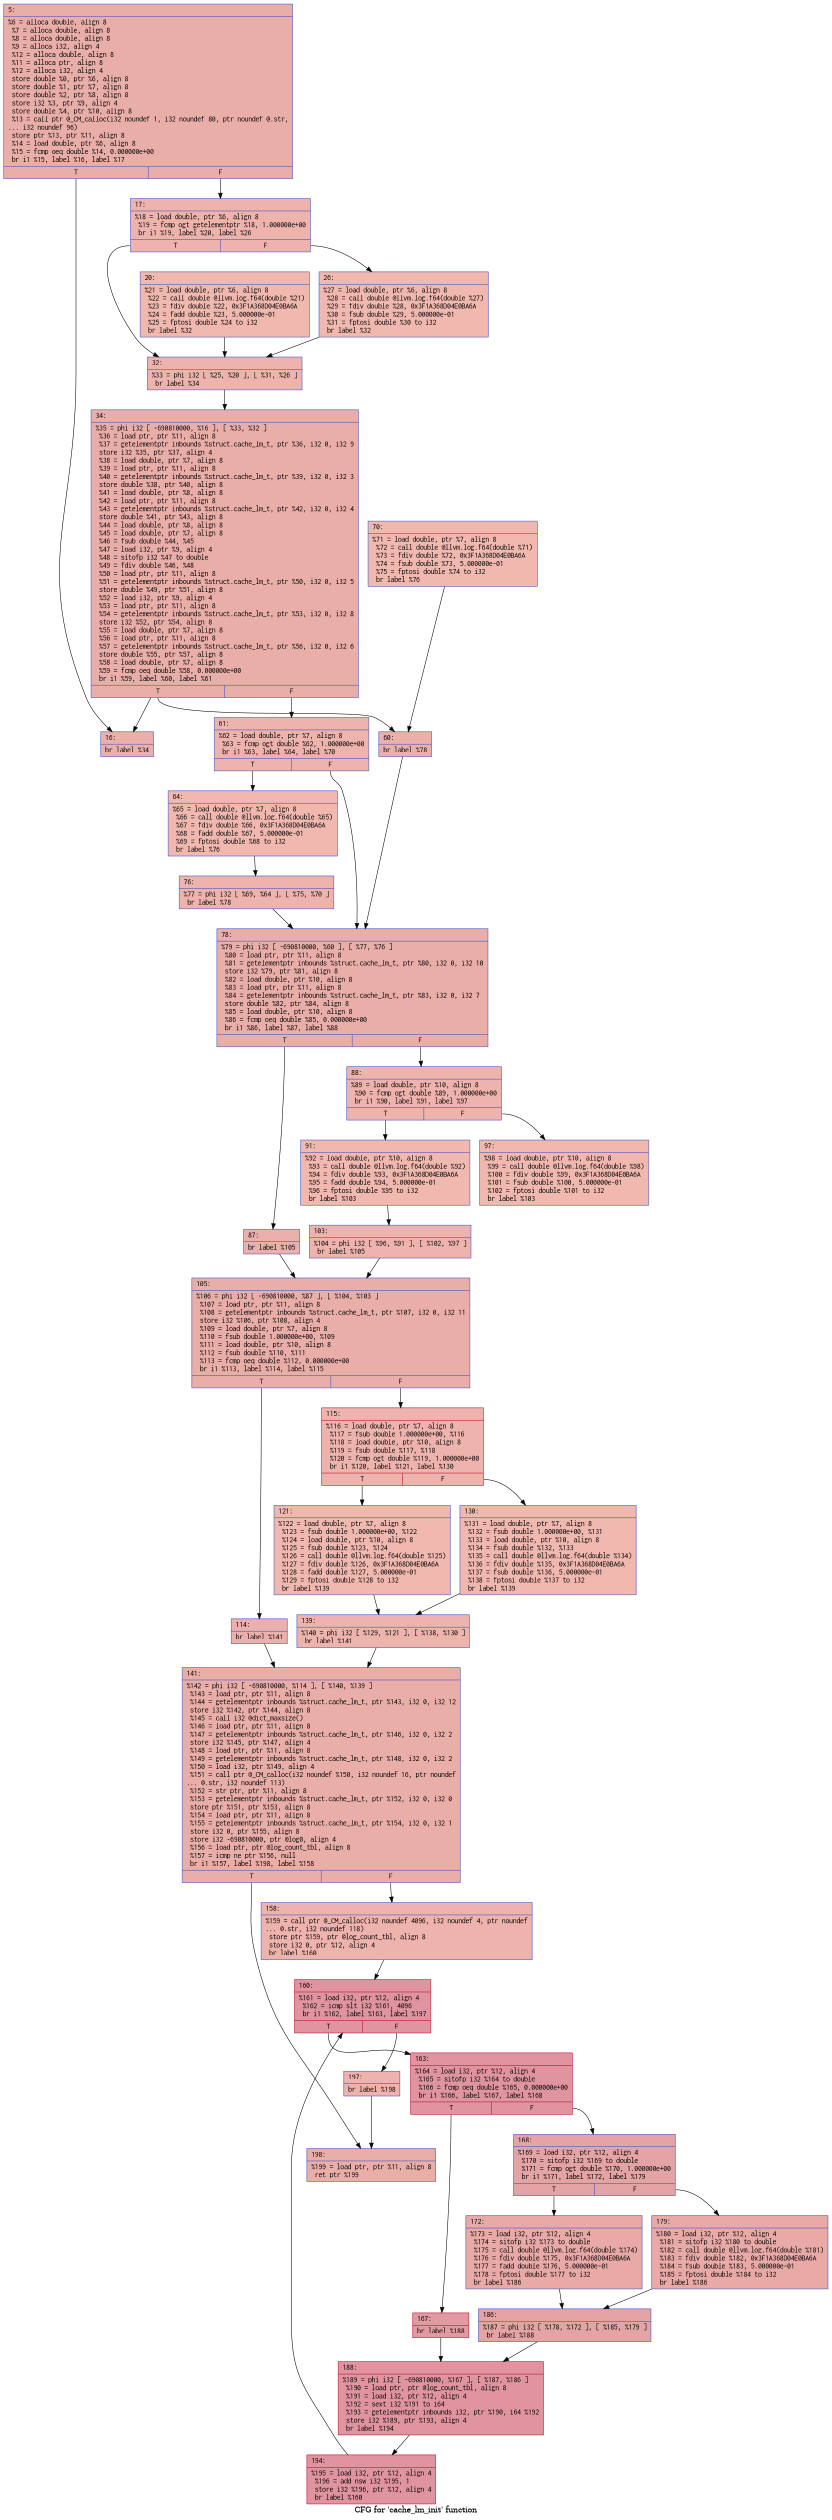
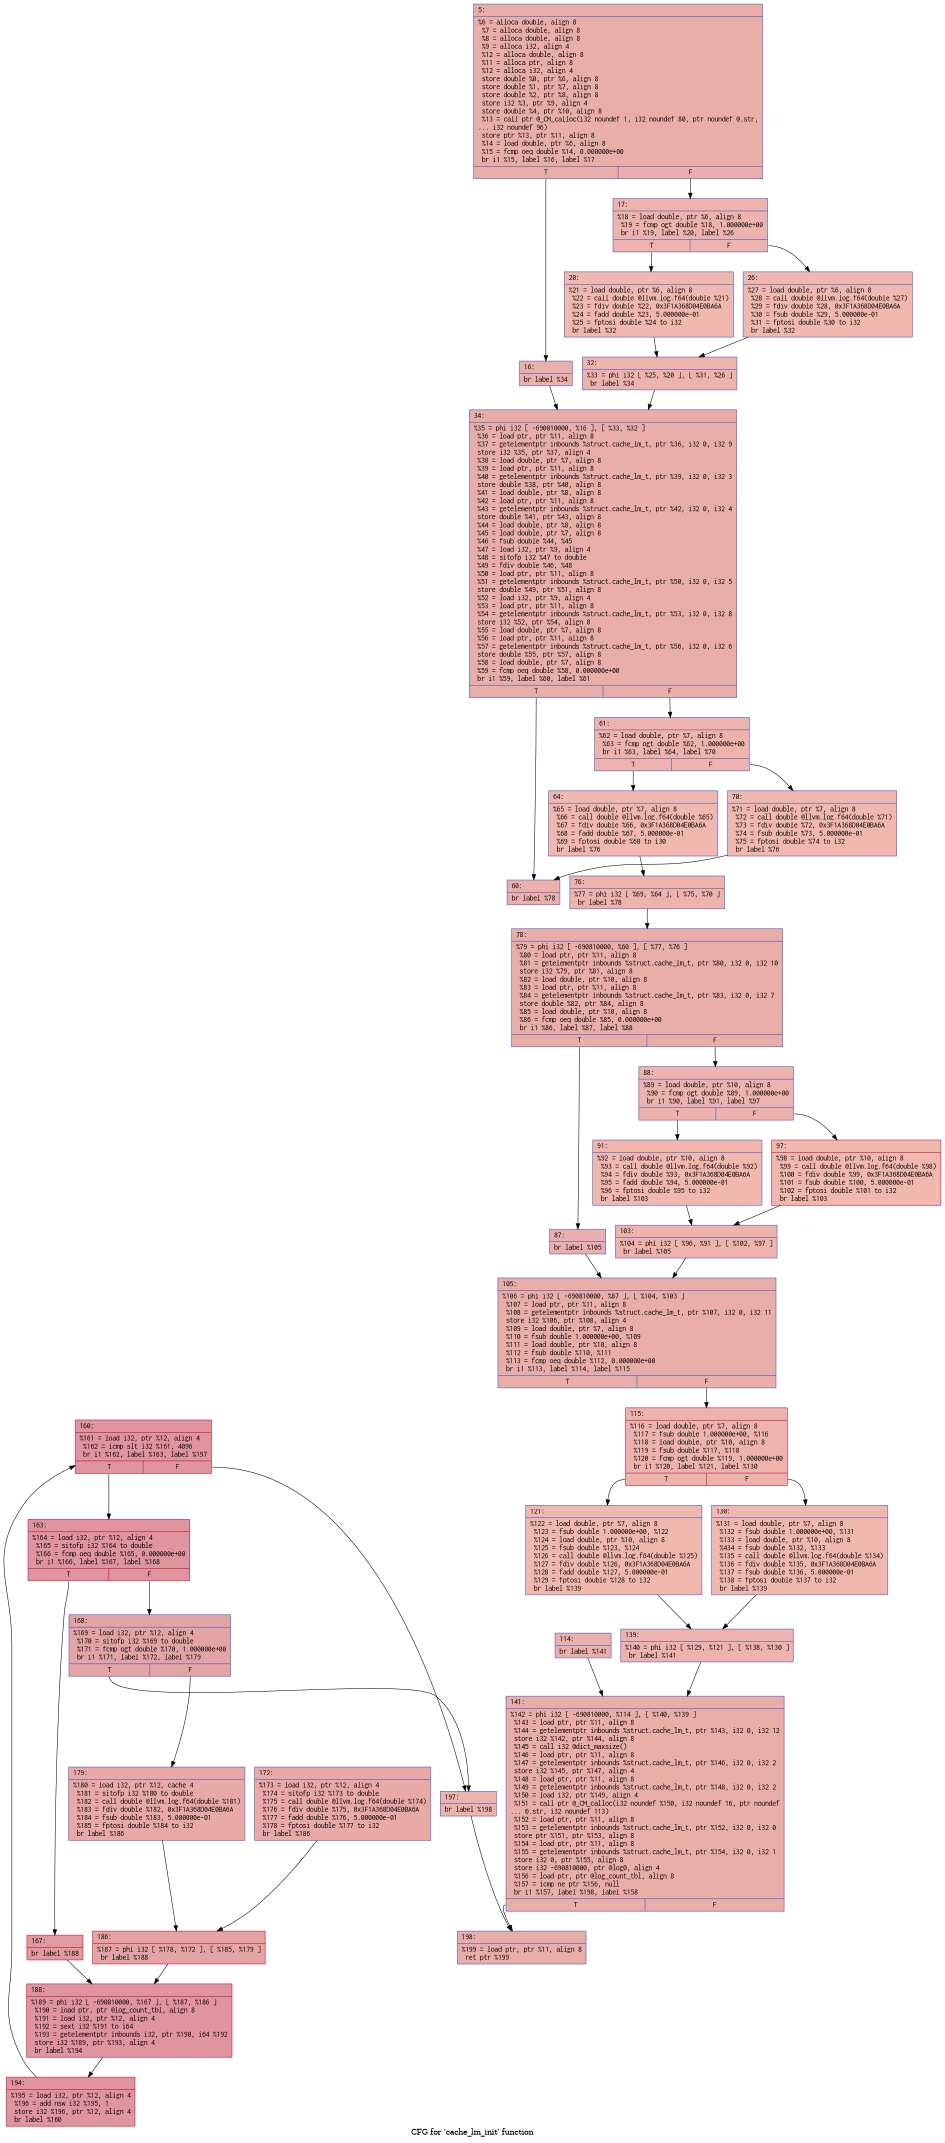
(220, 225) -> (690, 225)
(115, 300) -> (651, 259)
(143, 712) -> (553, 395)
(384, 840) -> none
(229, 841) -> (609, 841)
(353, 845) -> (772, 771)
(564, 1173) -> (856, 1173)
none -> (760, 1214)
(261, 1501) -> none
(519, 1548) -> (771, 1548)
(247, 1791) -> (572, 1820)
(397, 1931) -> none
(554, 2203) -> (320, 1689)
(716, 2234) -> (133, 1785)
(565, 2325) -> (179, 1948)
